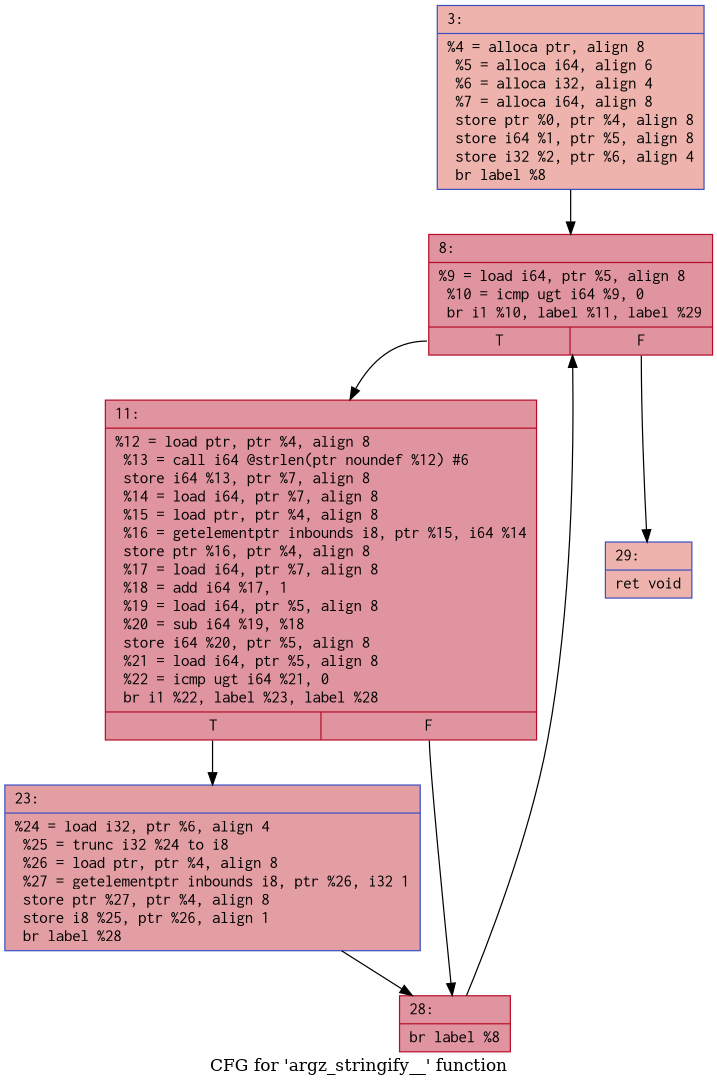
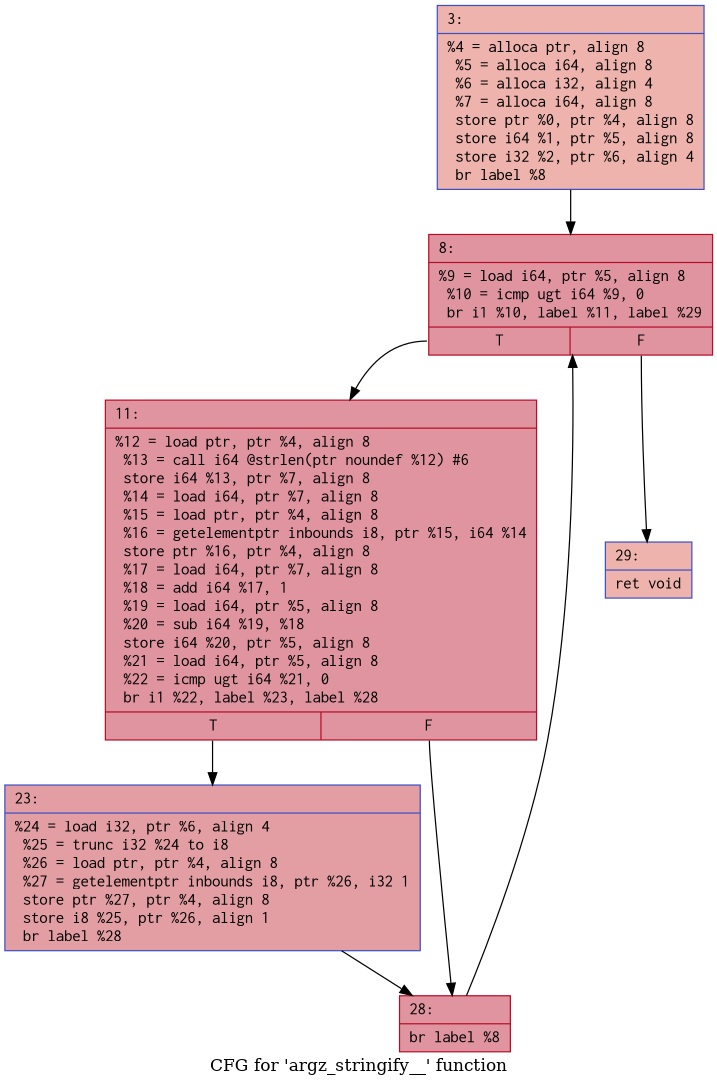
(550, 65) -> (550, 65)
